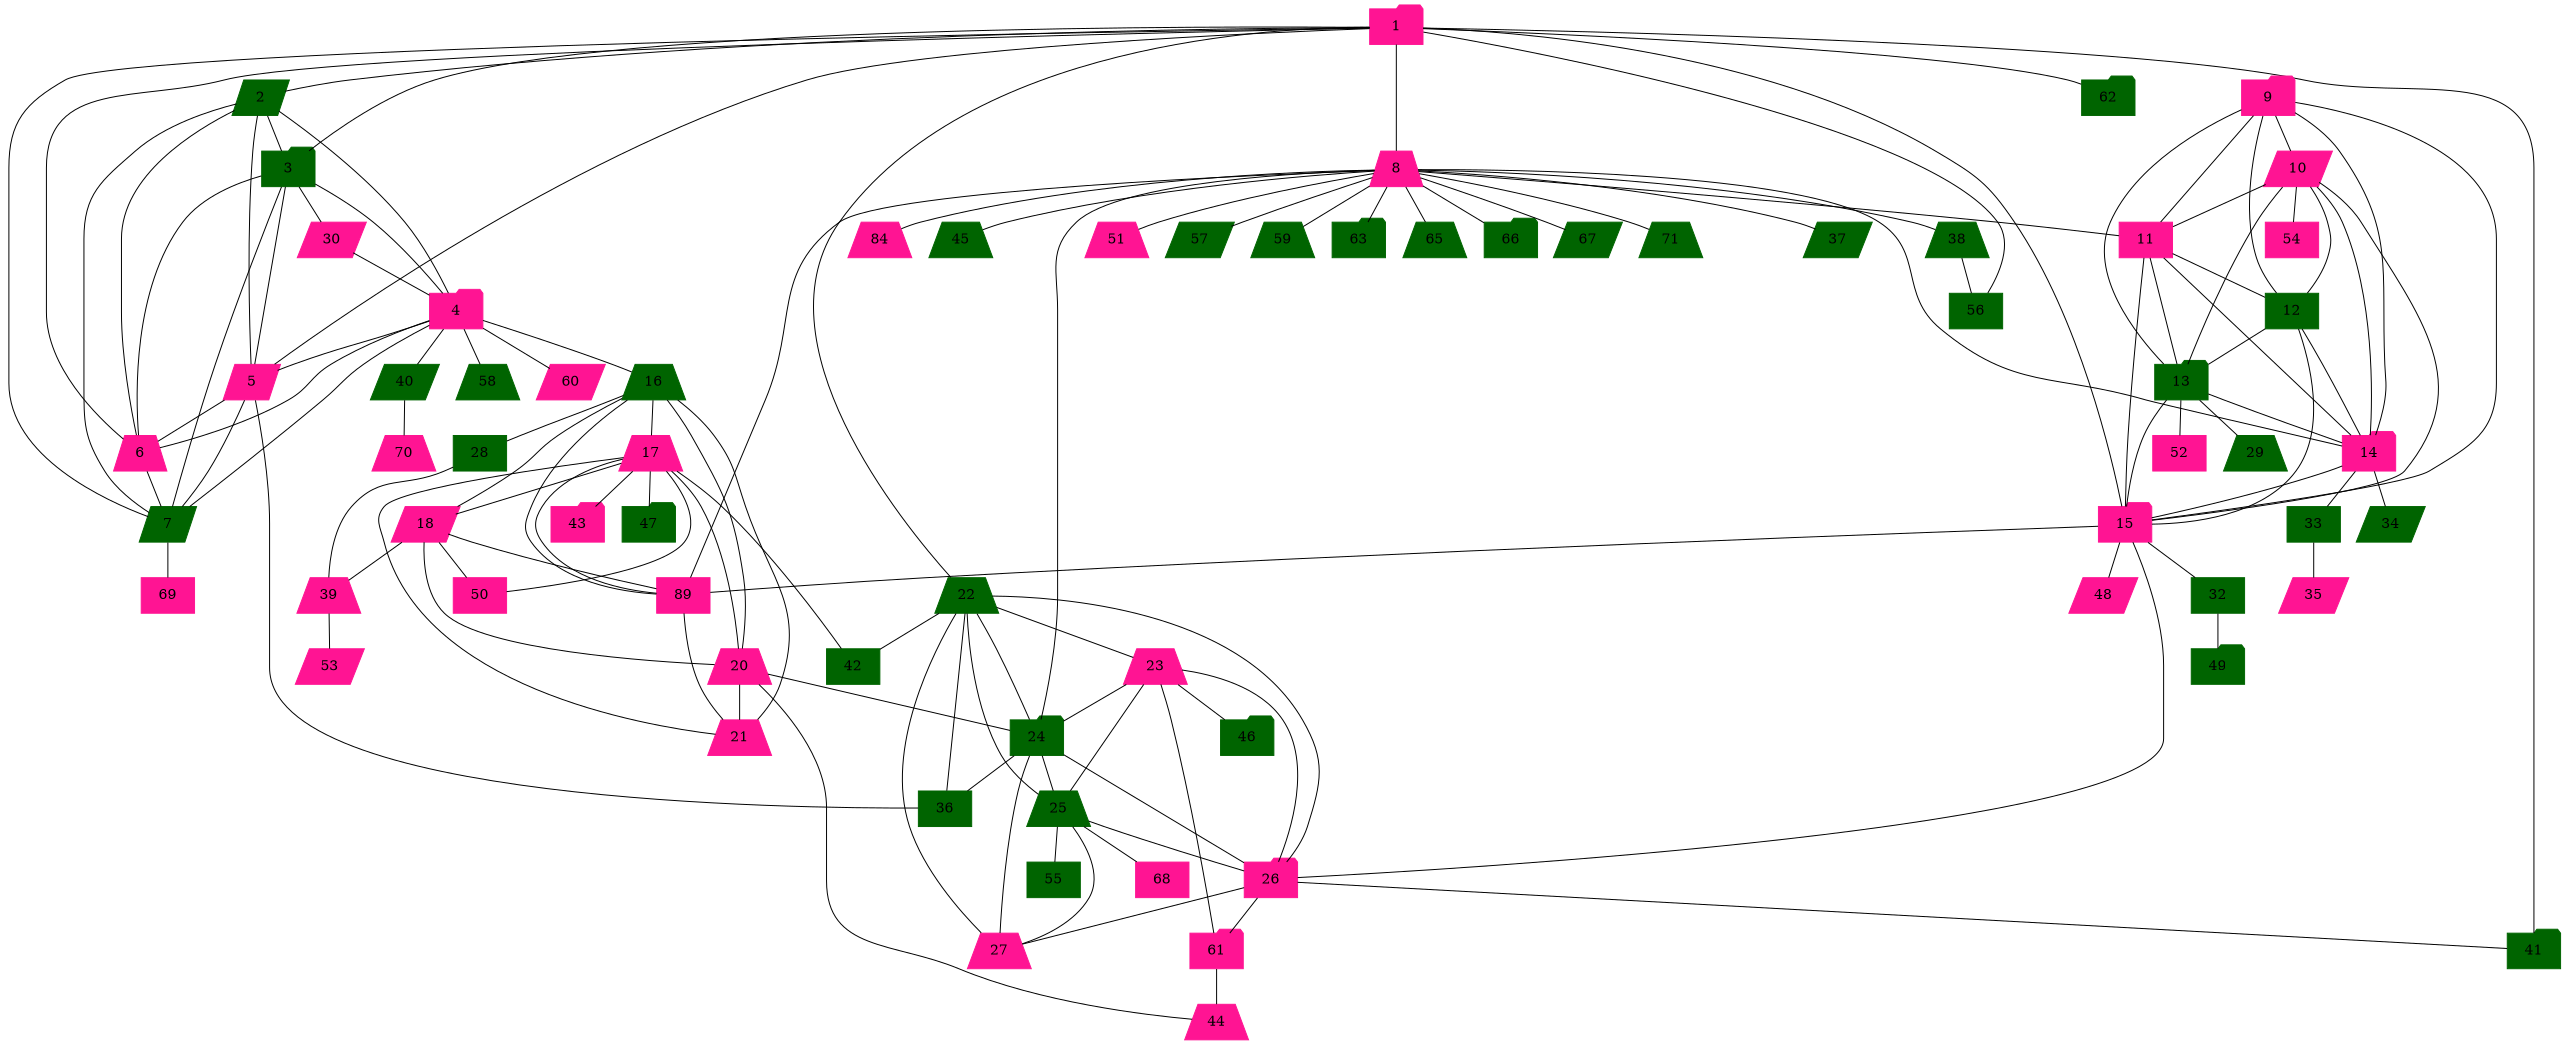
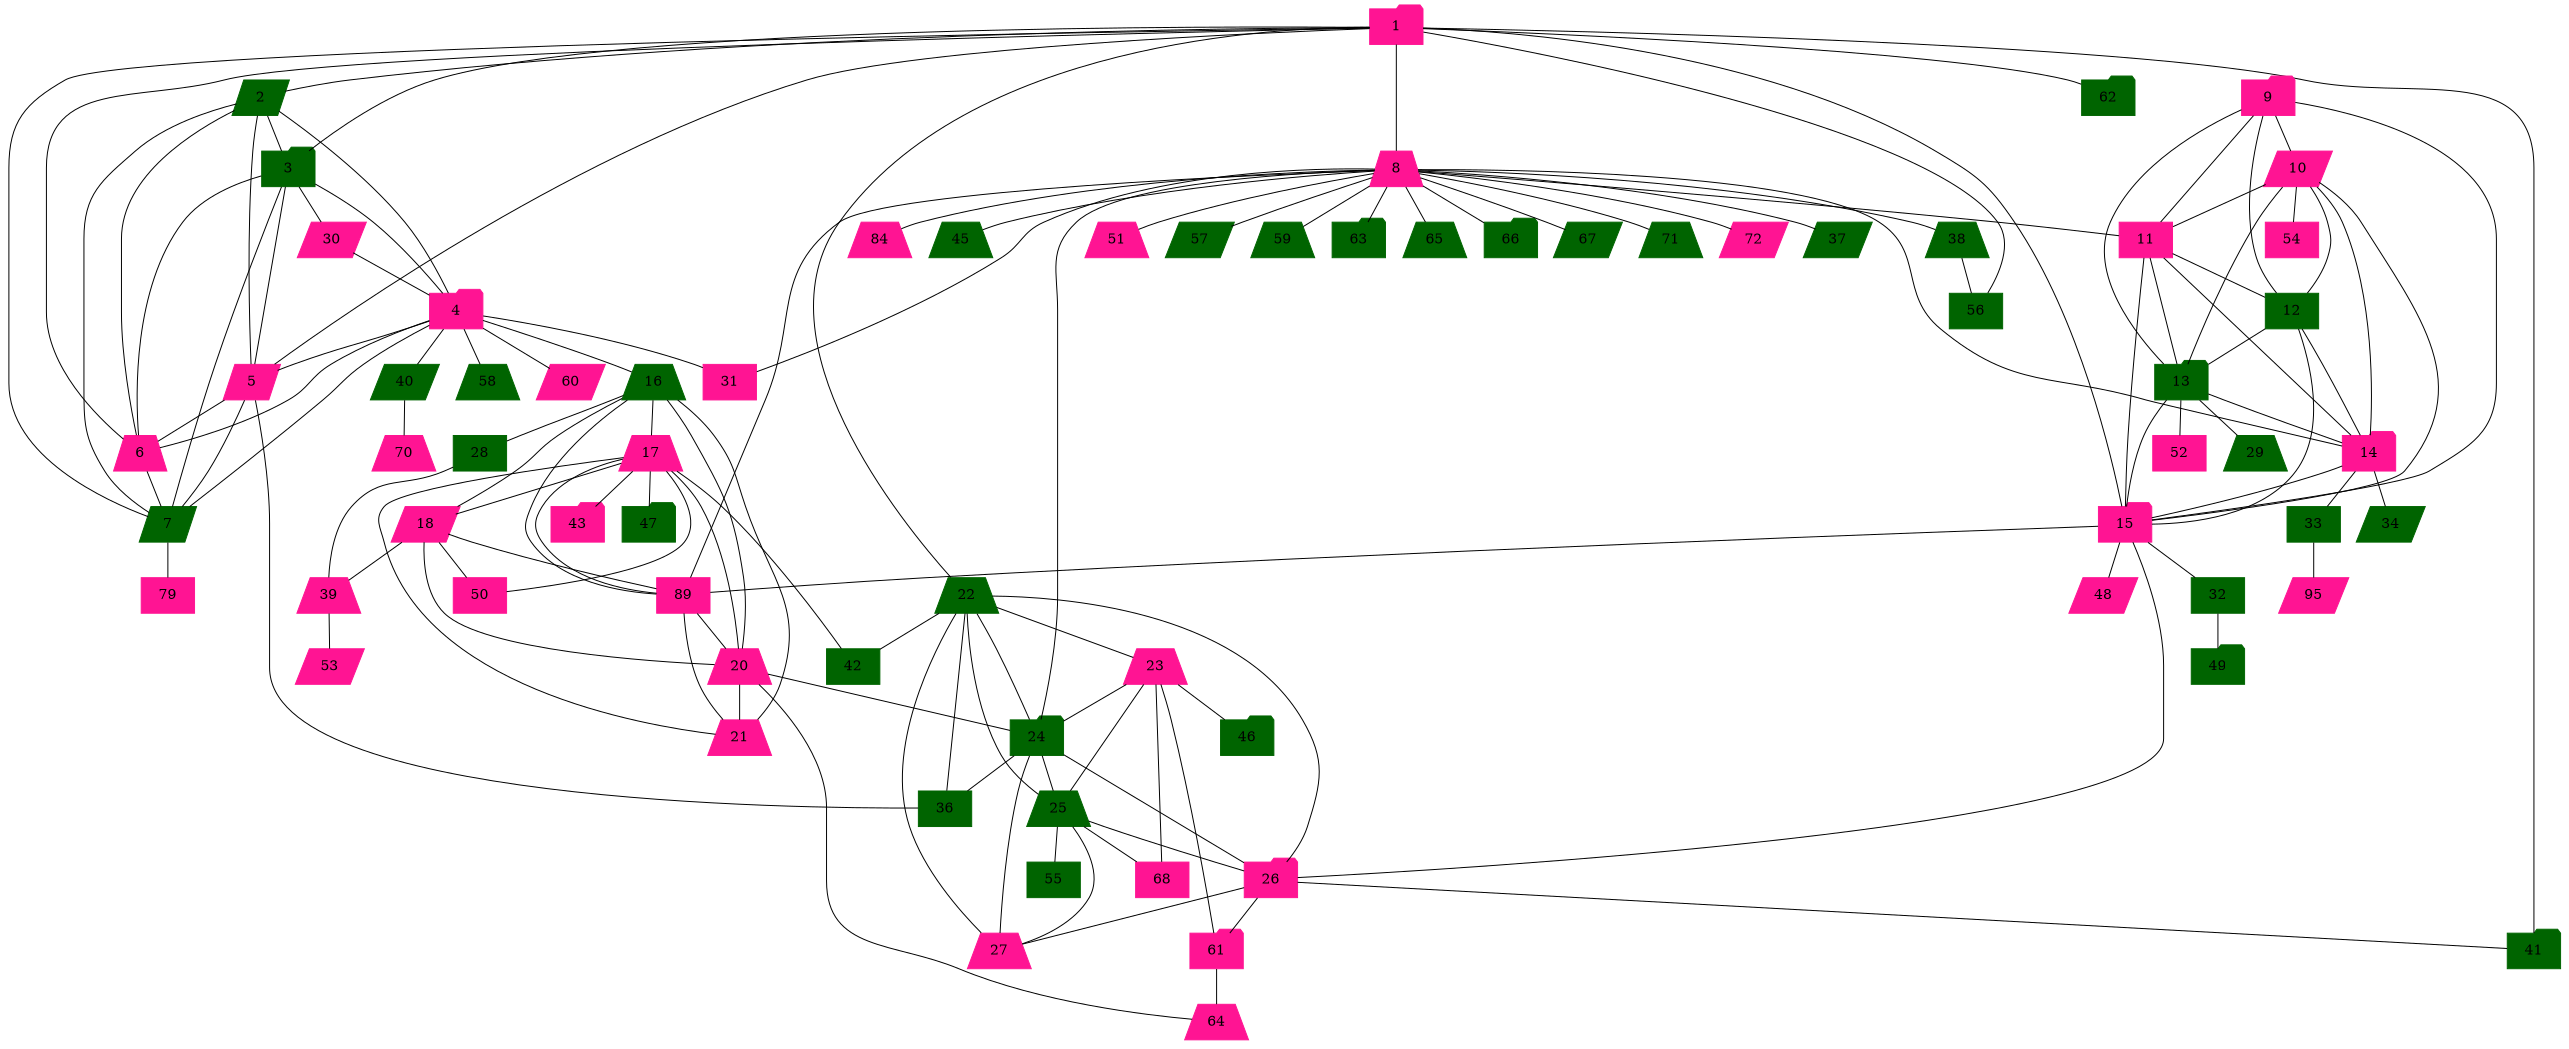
none -> (1754, 240)
(2383, 268) -> none
none -> (730, 382)
(168, 595) -> (168, 595)
(2314, 595) -> (2314, 595)
none -> (712, 631)
(1290, 734) -> (1159, 773)
(1217, 1022) -> (1217, 1022)
